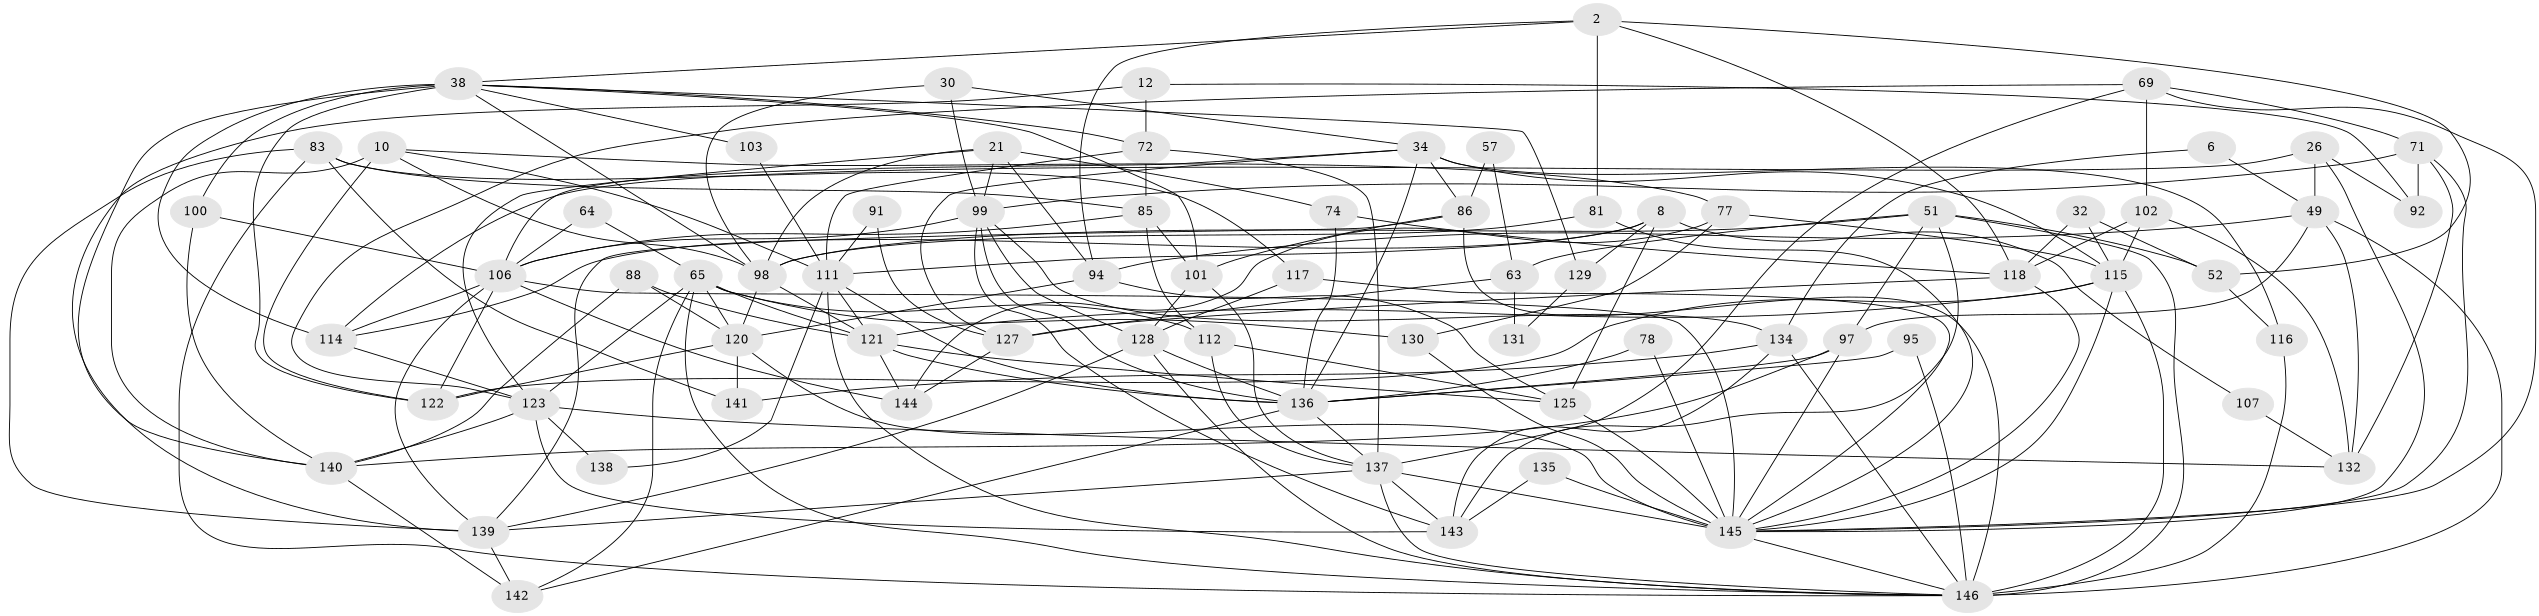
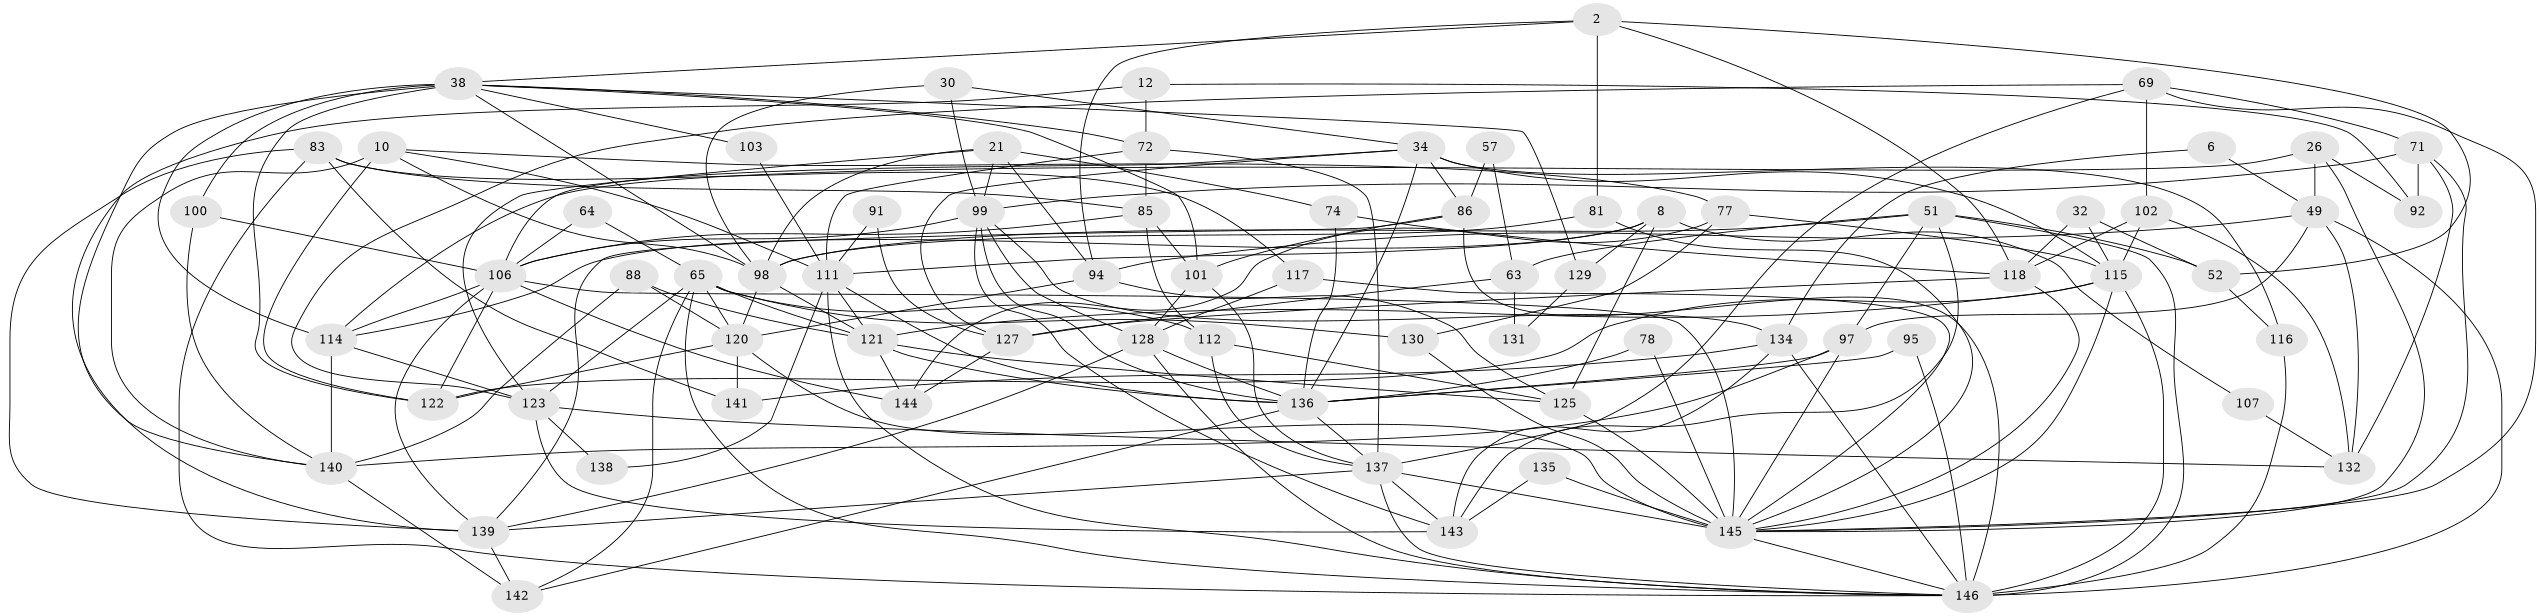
(454, 434) -> (331, 404)
